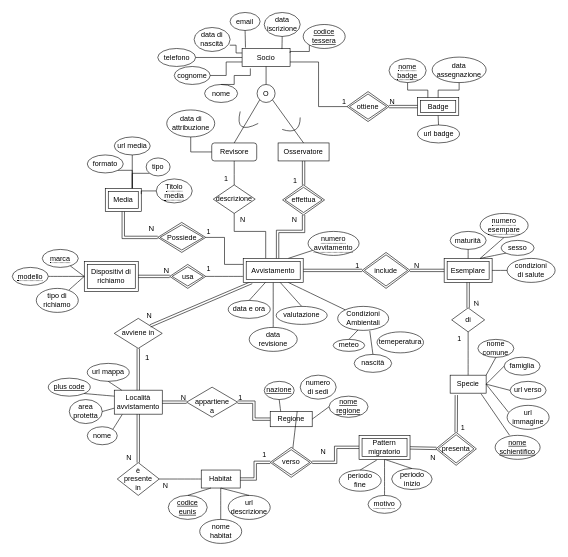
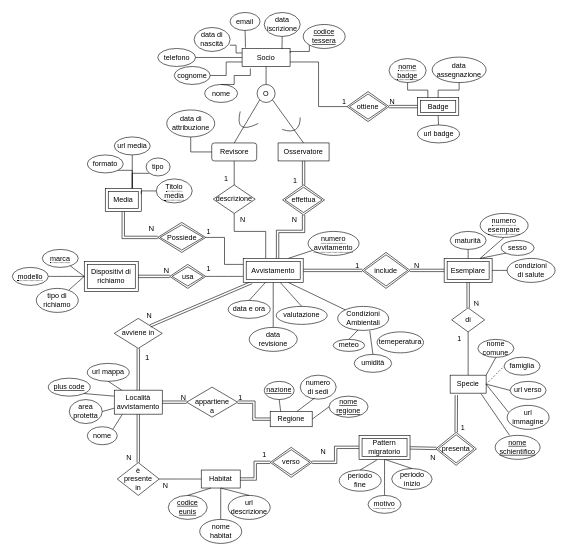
(373, 363) -> (373, 363)
(496, 374) -> (496, 374)
(295, 431) -> (306, 405)
